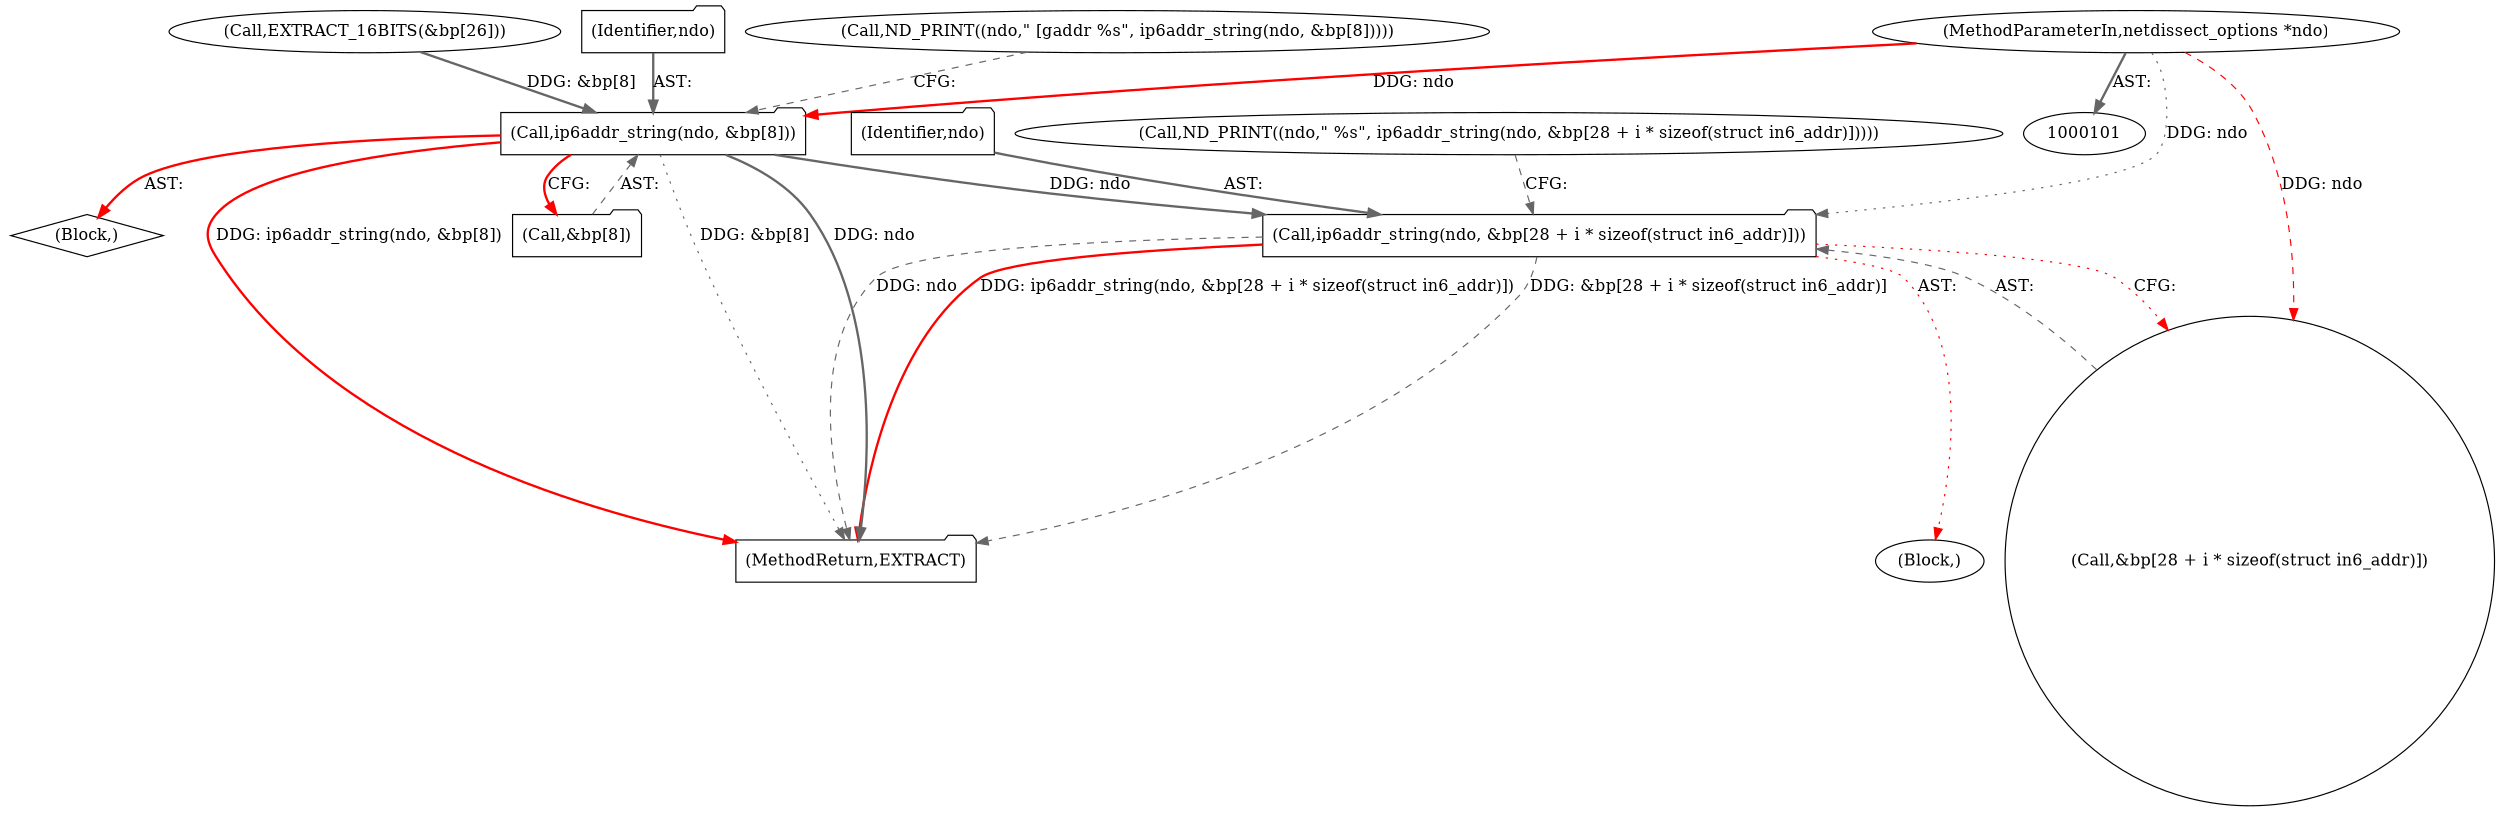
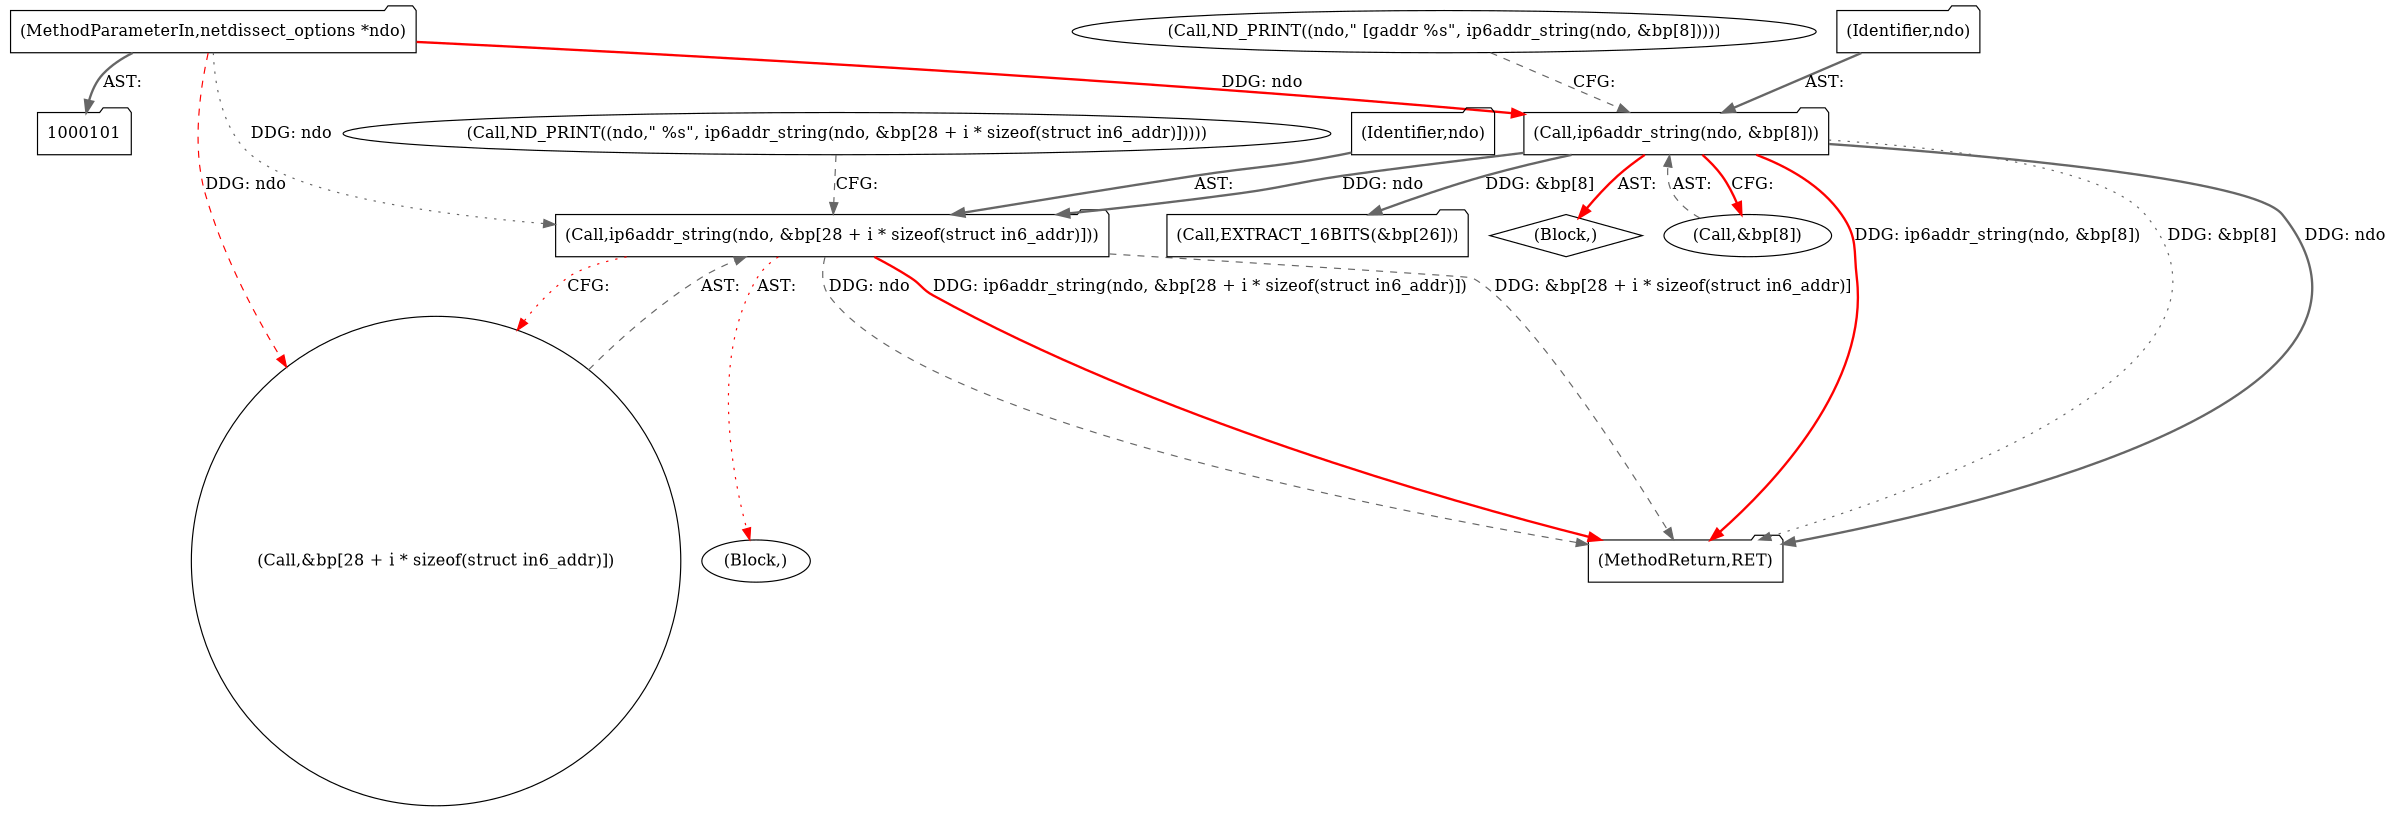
(365, 32) -> (1318, 236)
(2136, 32) -> (213, 32)
(502, 80) -> (1475, 179)
(2085, 134) -> (84, 134)
(577, 236) -> (1748, 236)
(856, 561) -> (1686, 561)
